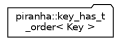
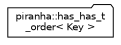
(61, 22) -> (61, 22)
